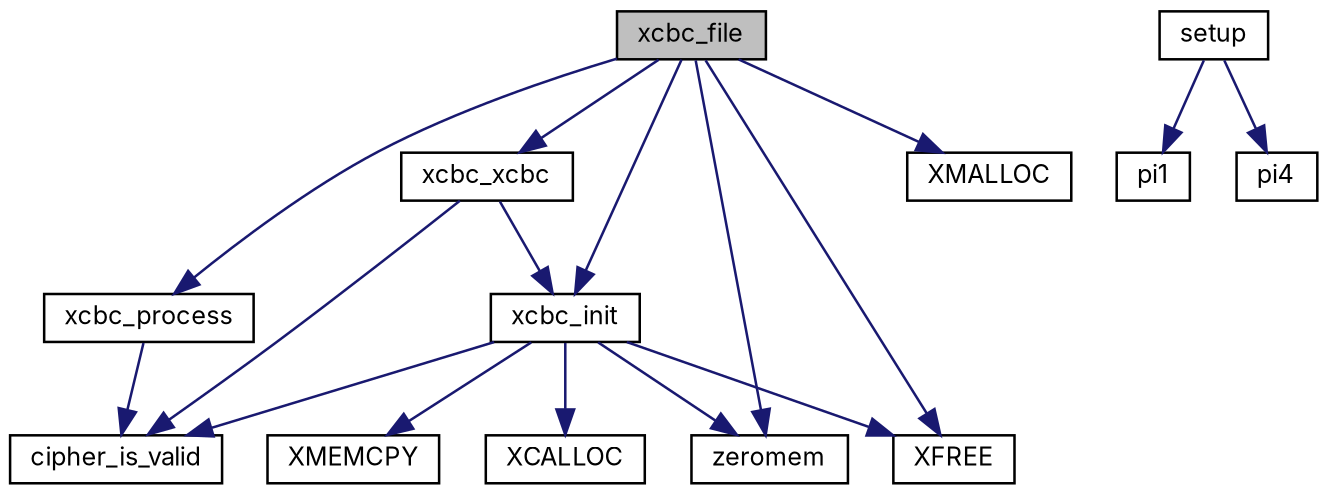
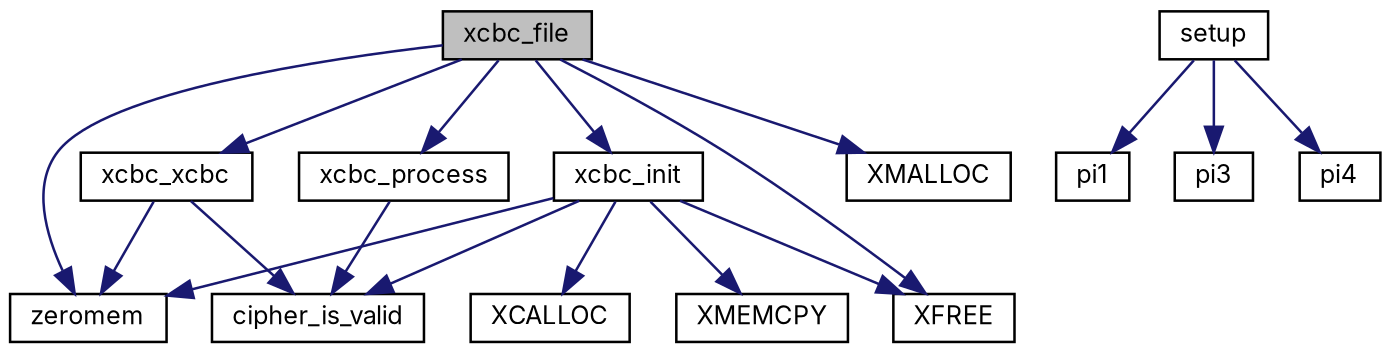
none -> (1214, 177)
(520, 236) -> (134, 236)
